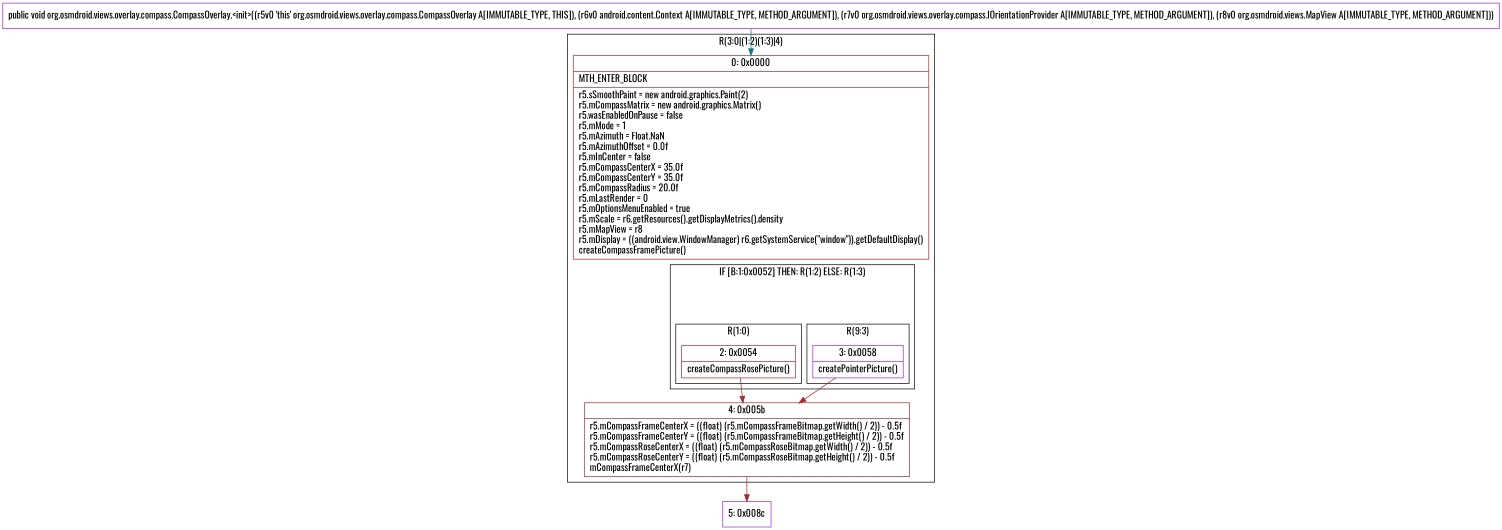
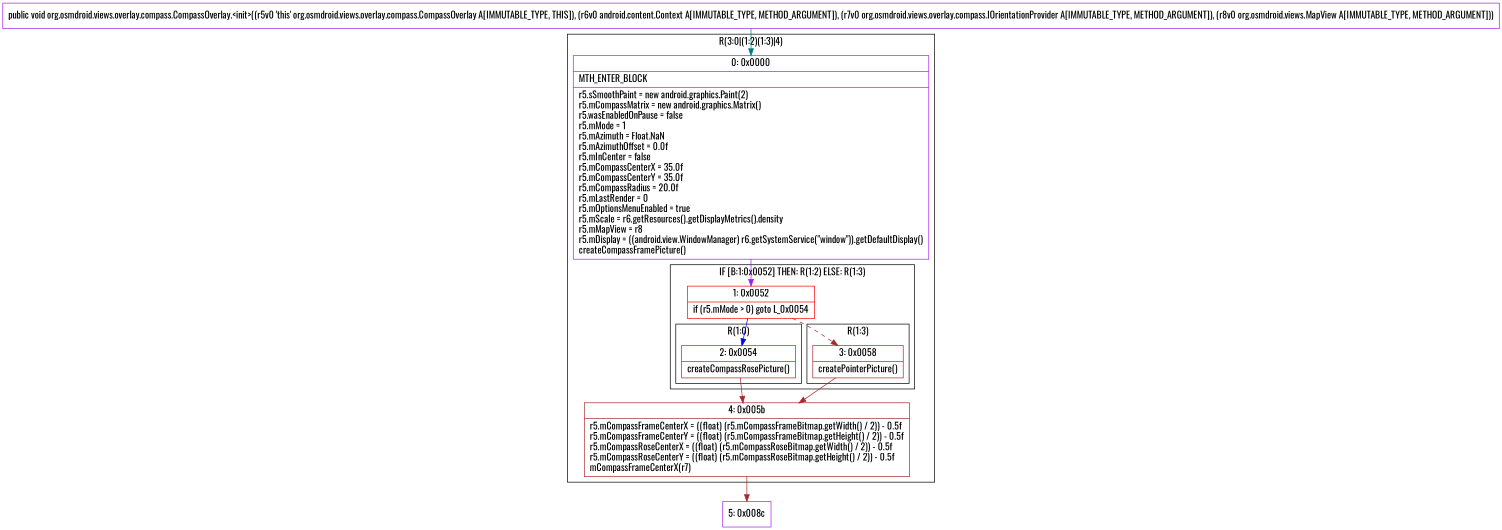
(751, 157) -> (751, 157)
none -> (751, 302)
(858, 332) -> (858, 332)
(858, 362) -> (858, 362)
